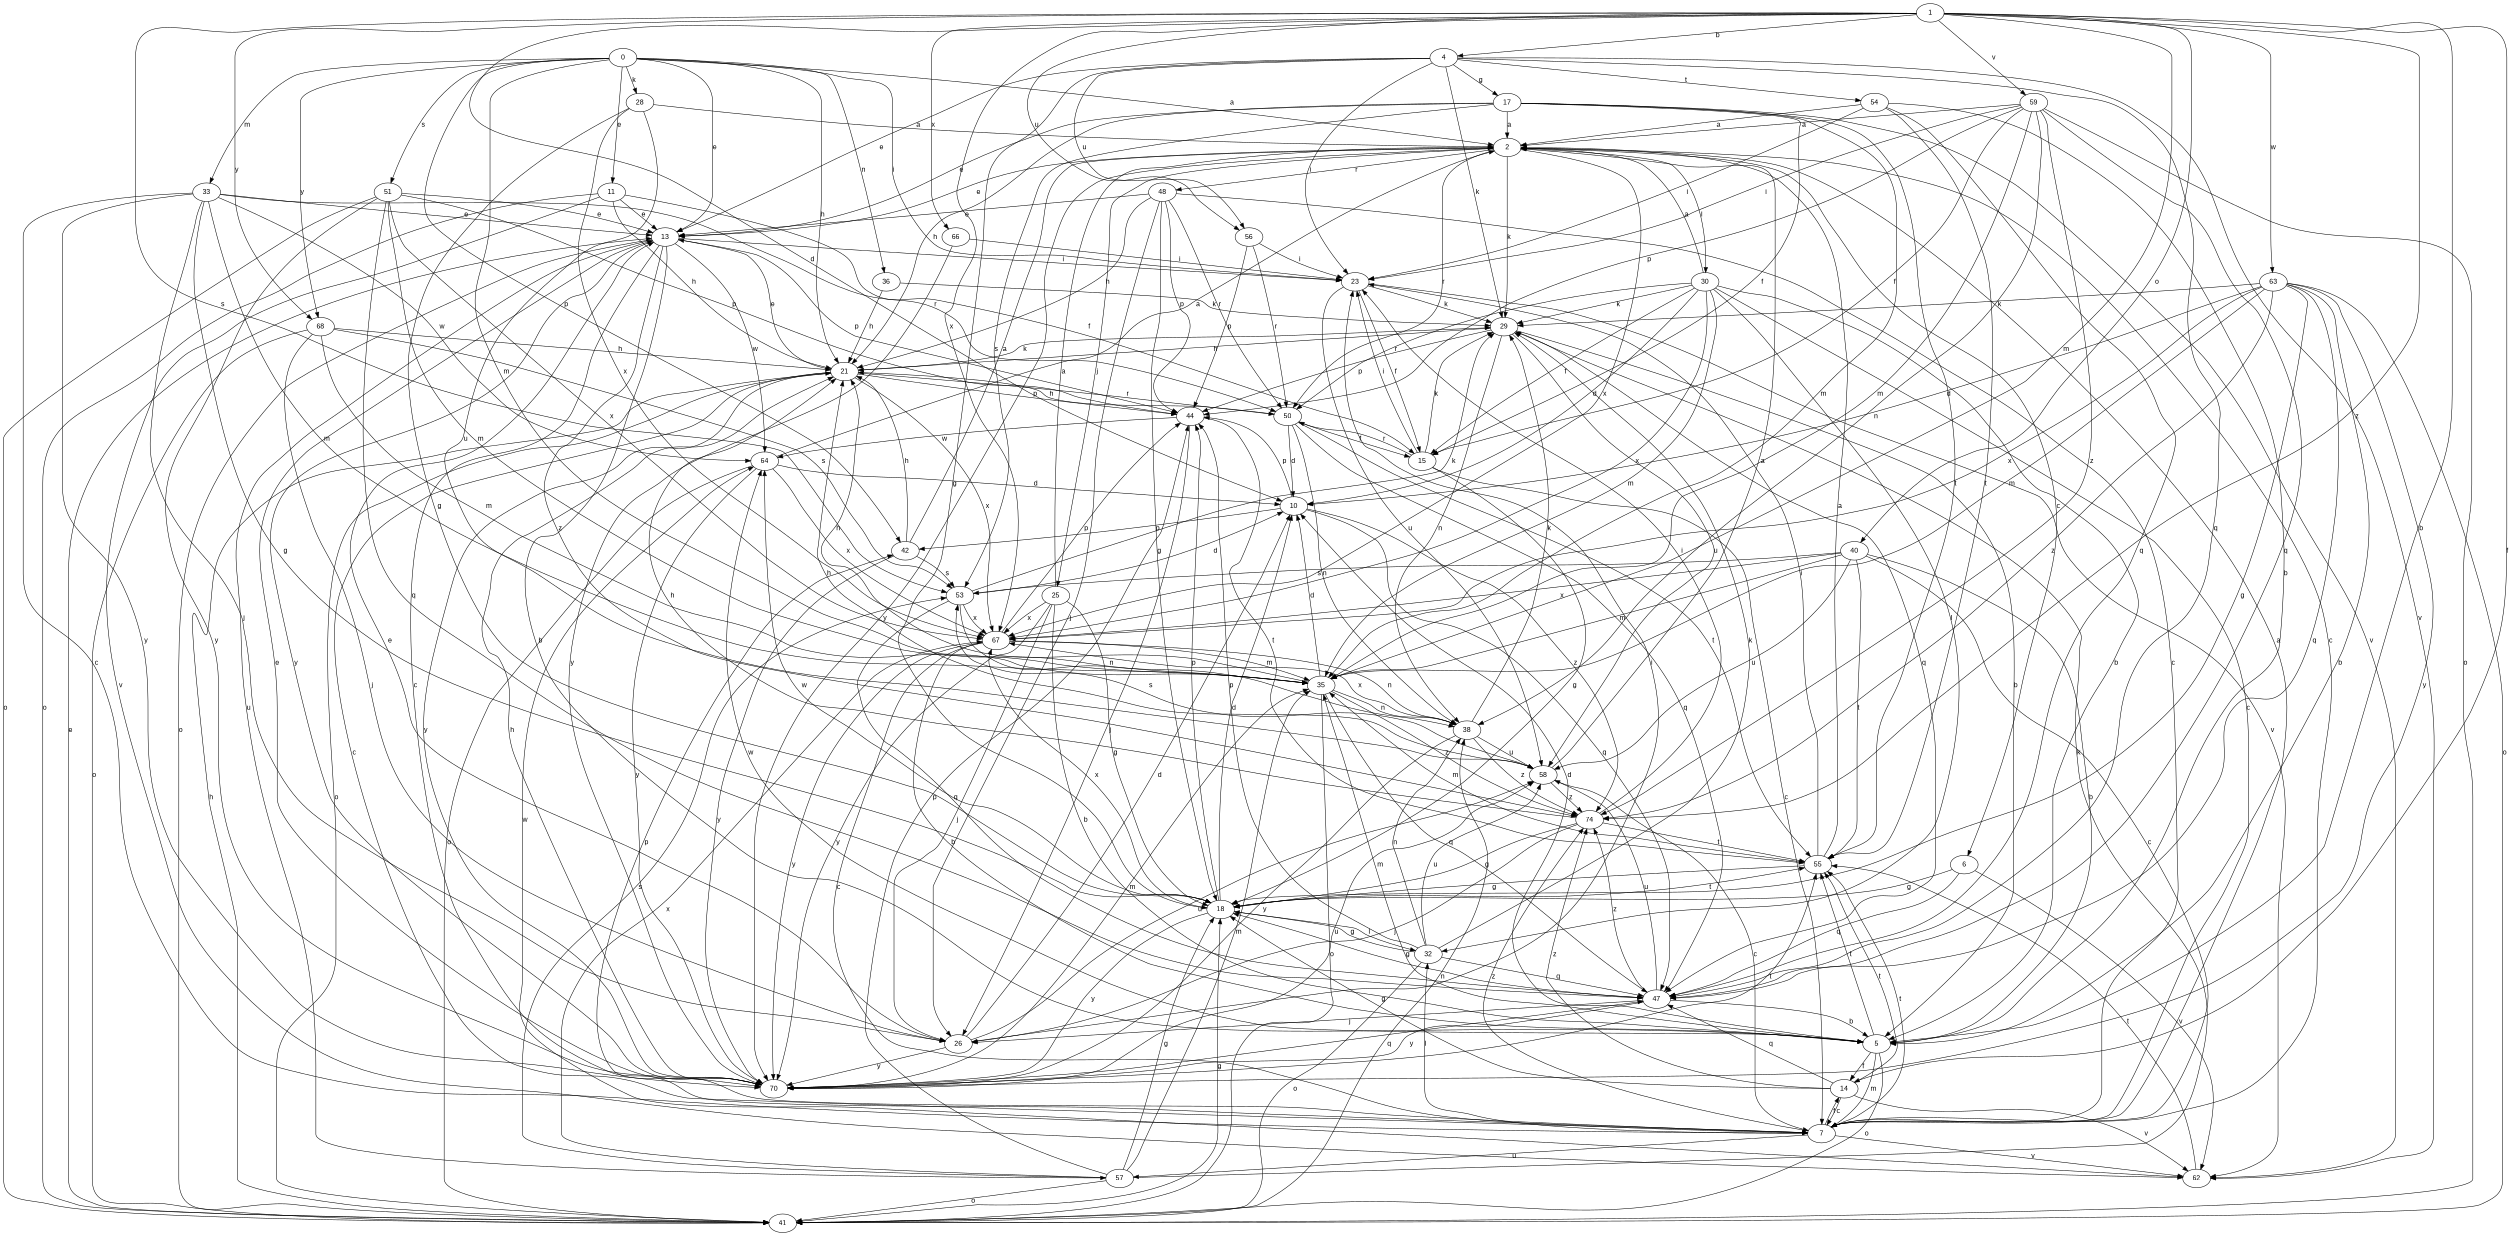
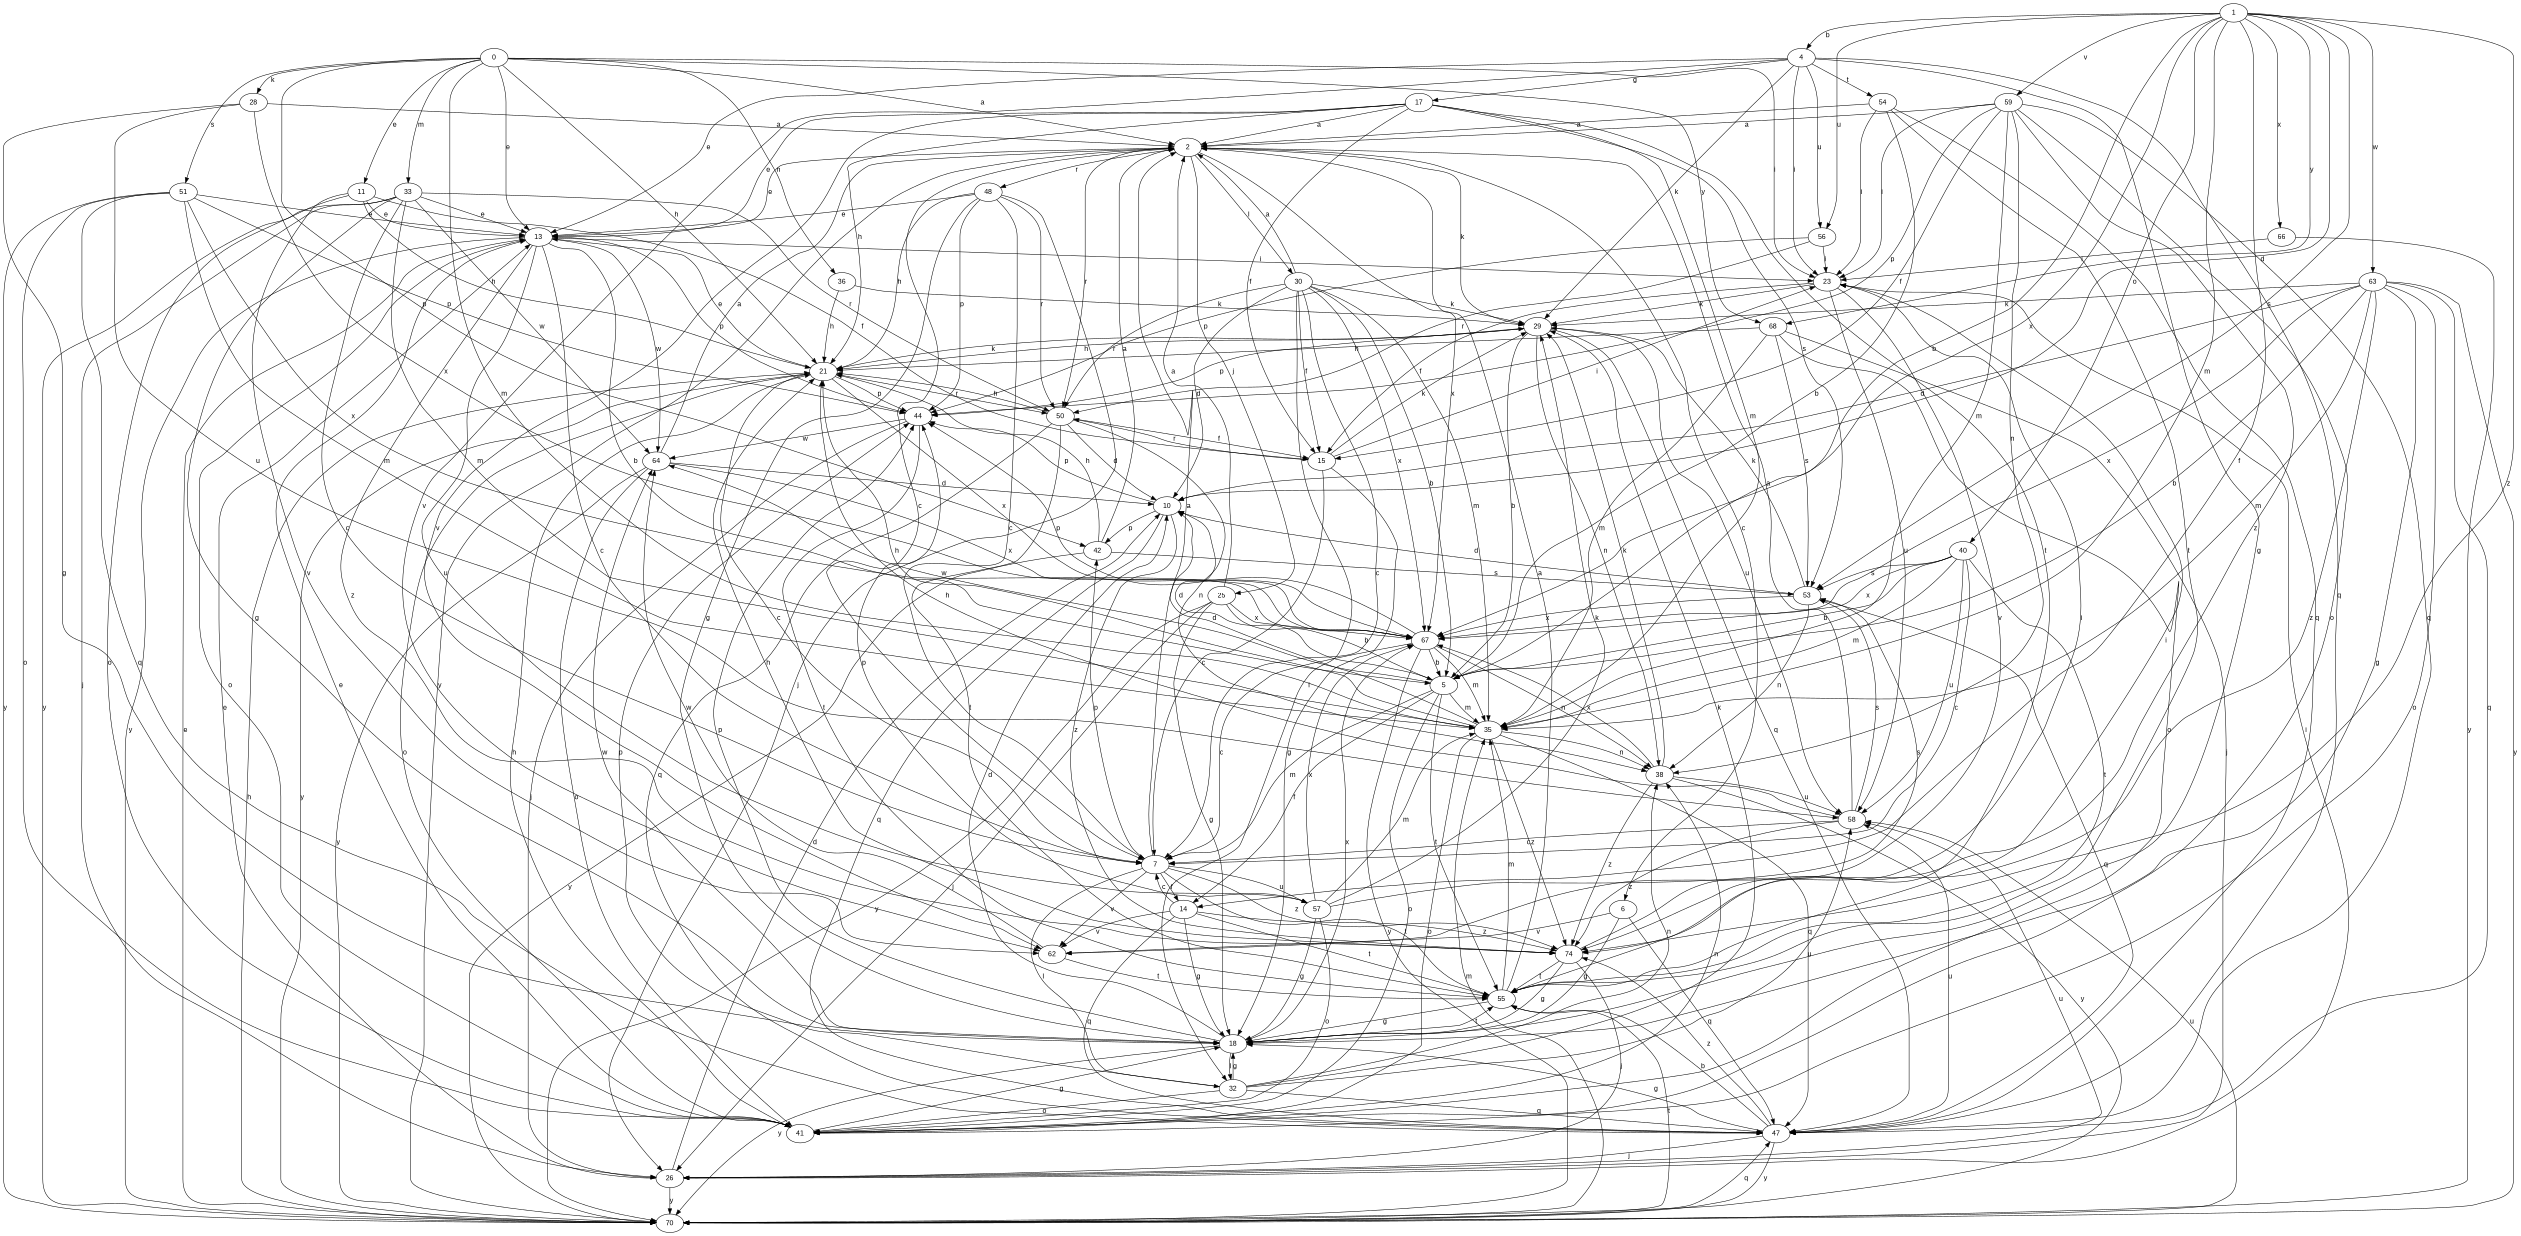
(1769, 1007) -> (1661, 1039)
